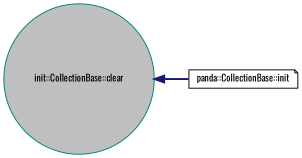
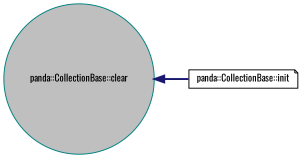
(79, 79) -> (79, 79)
